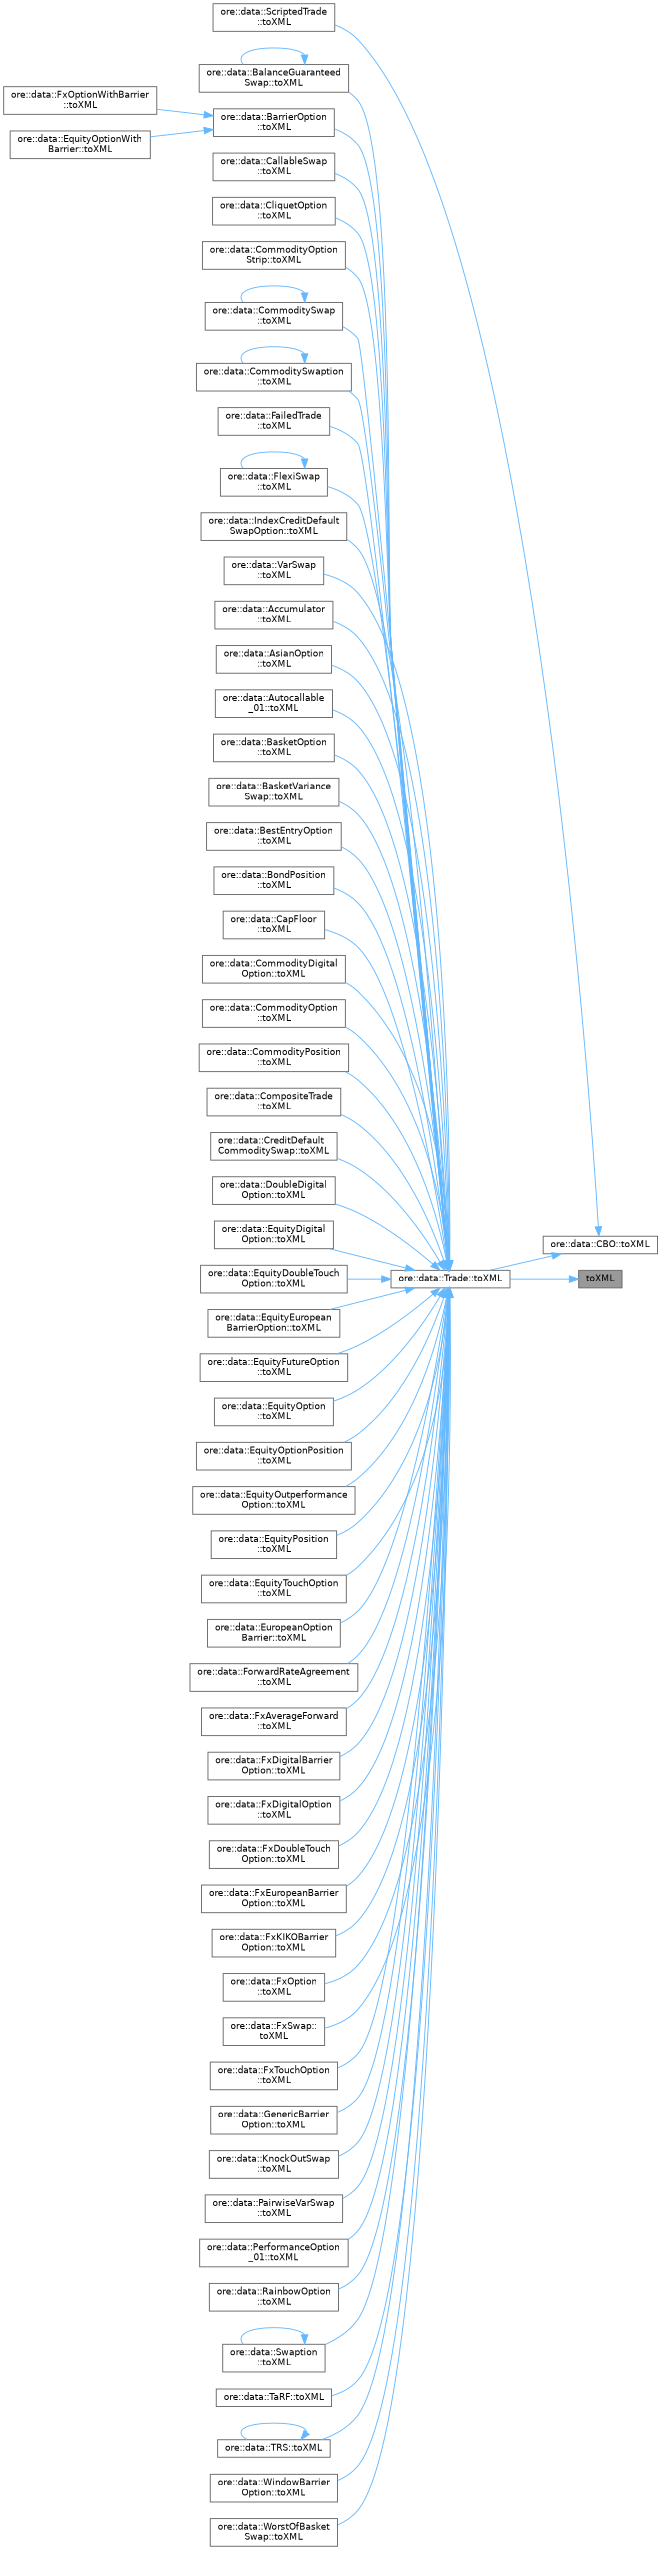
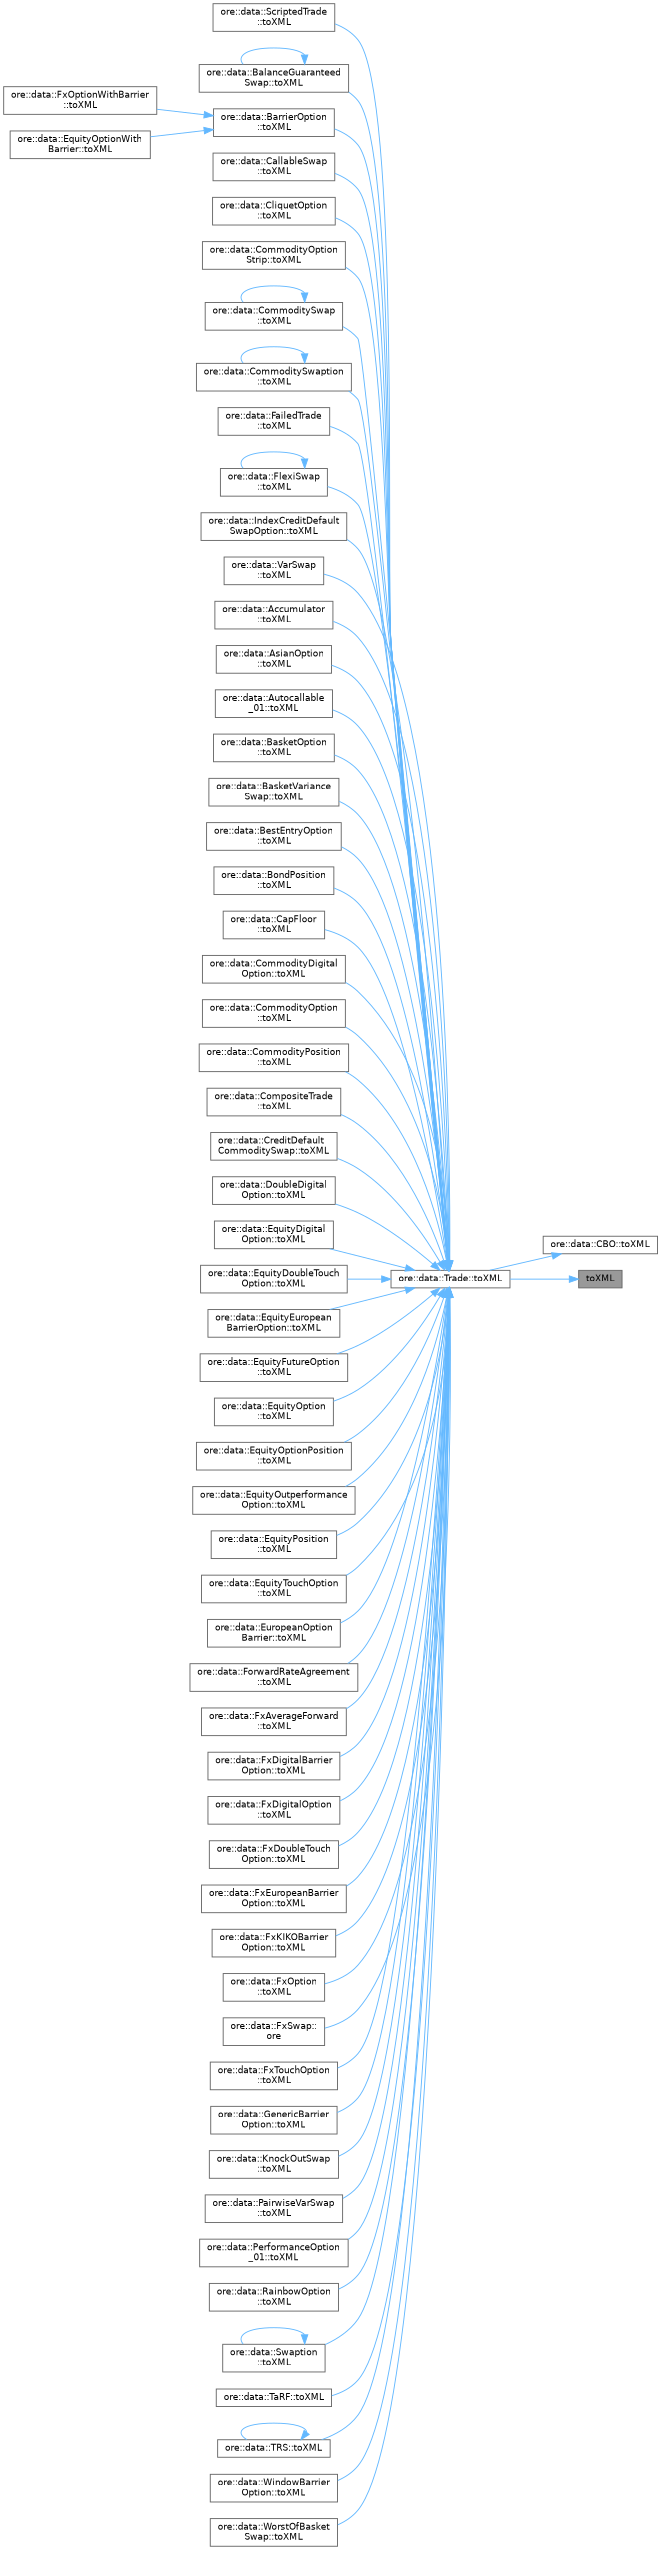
(532, 606) -> (391, 636)
(274, 2032) -> (274, 2032)
